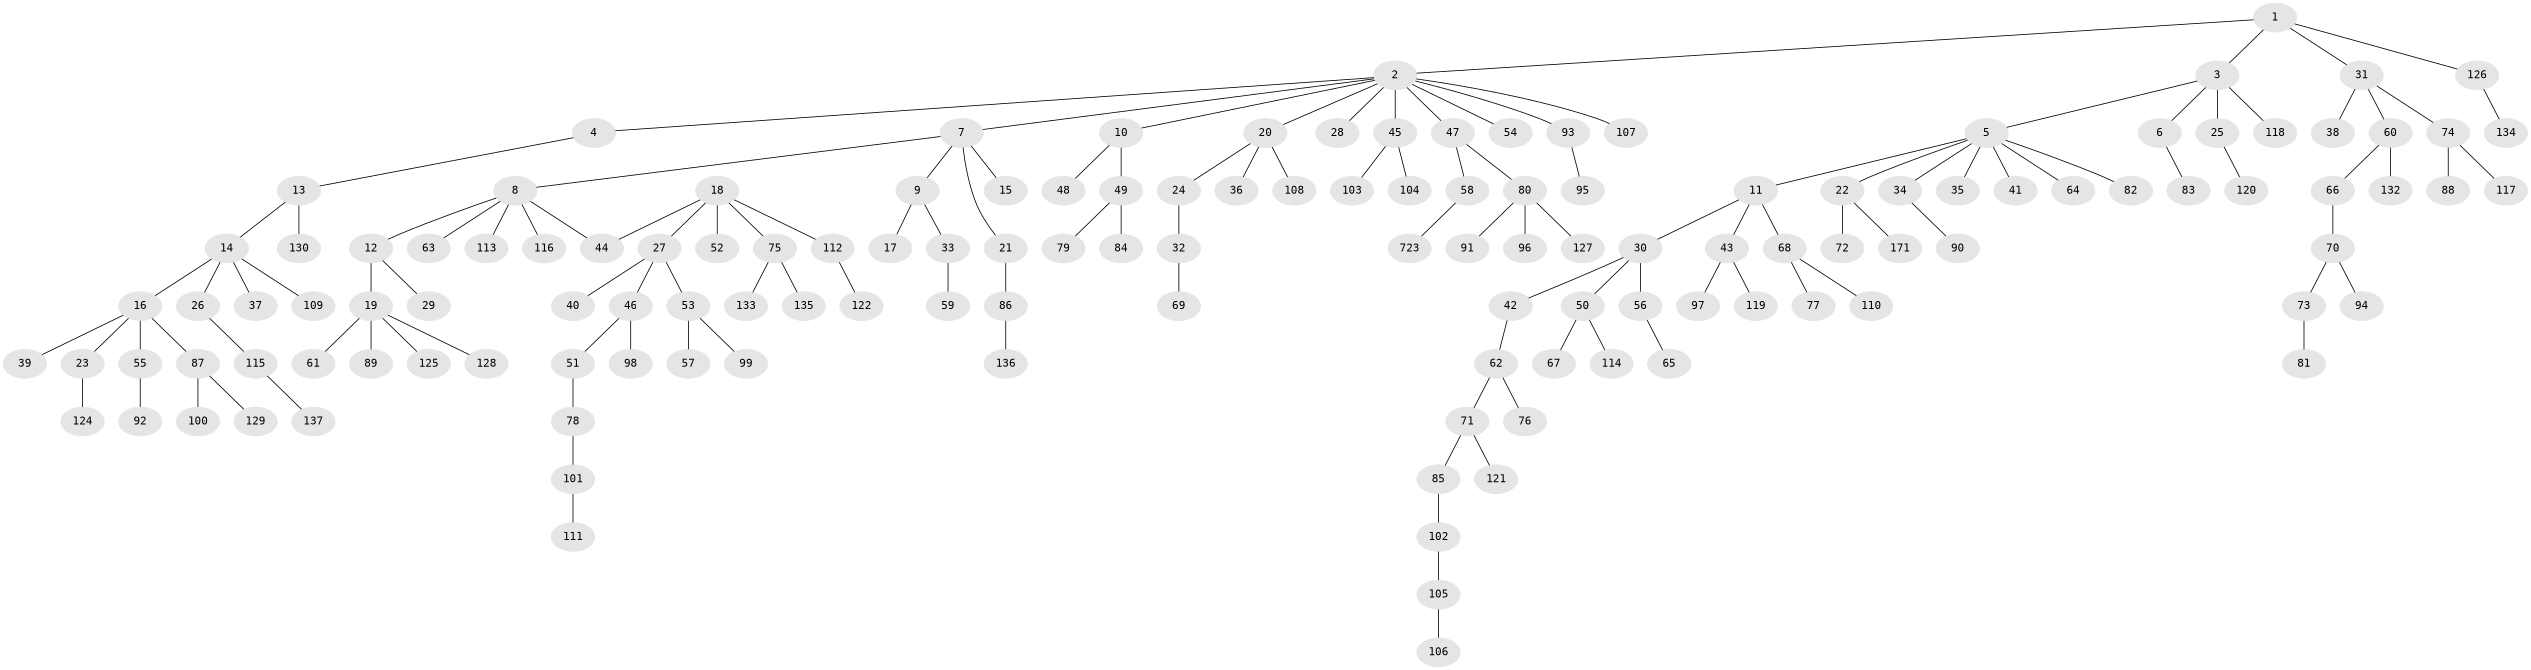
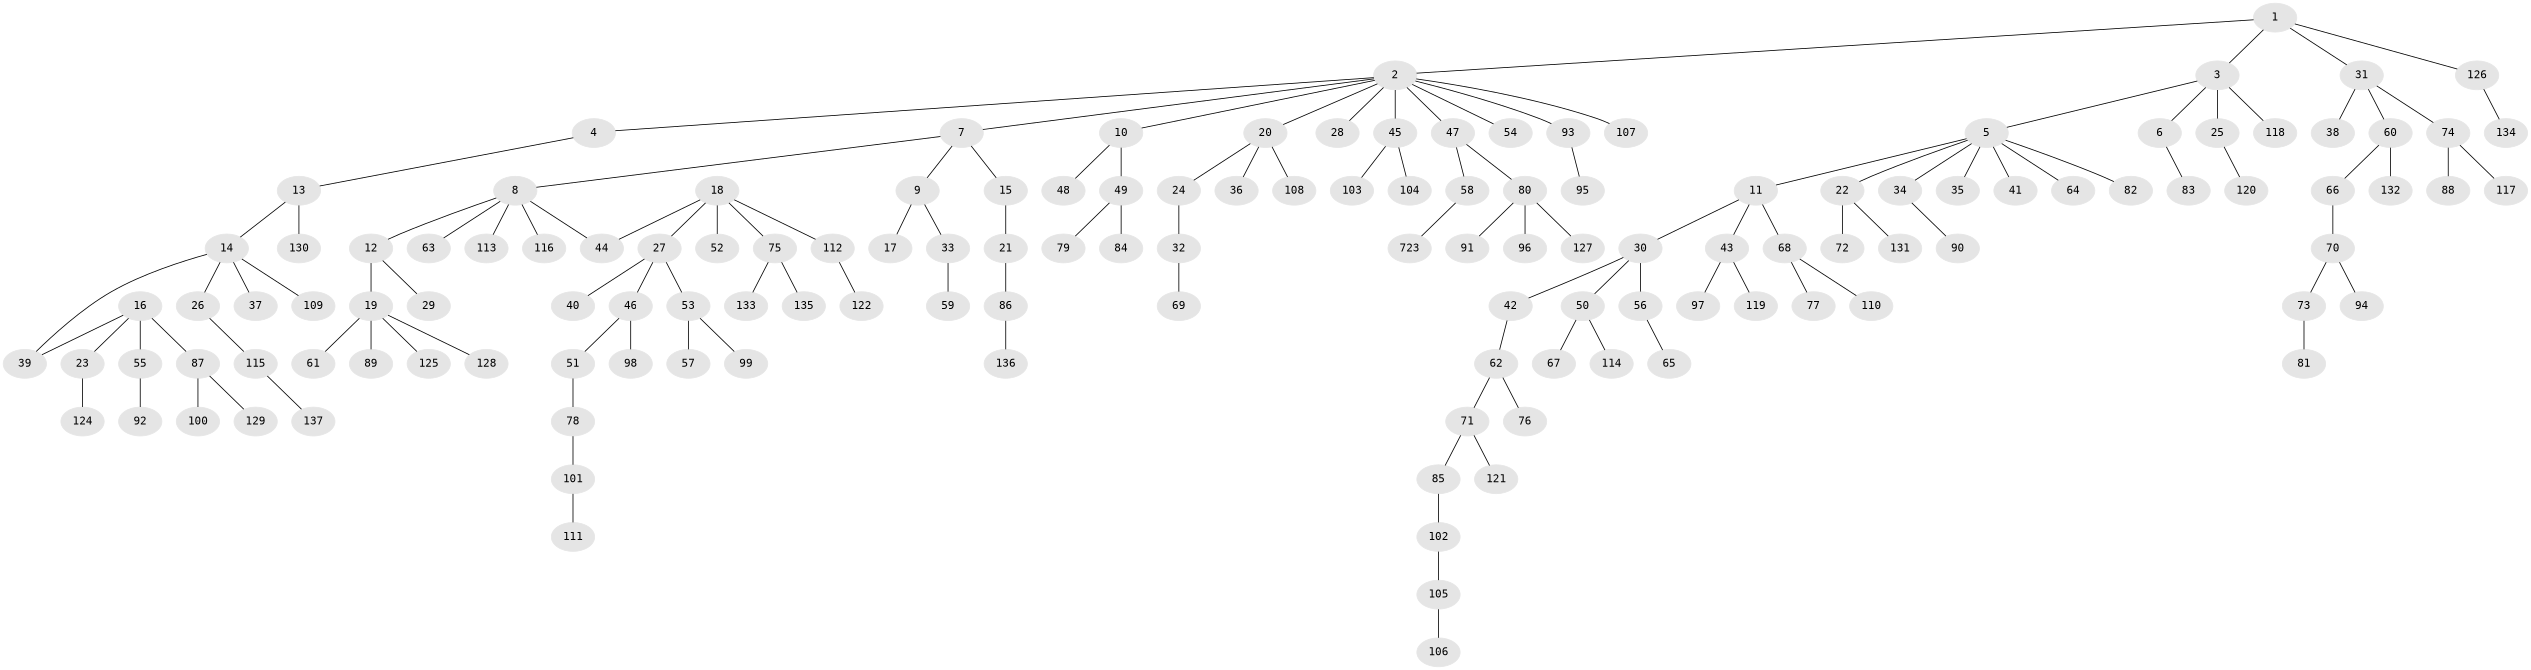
(973, 194) -> (1006, 220)
(1900, 248) -> (1900, 248)
(183, 277) -> (114, 290)
